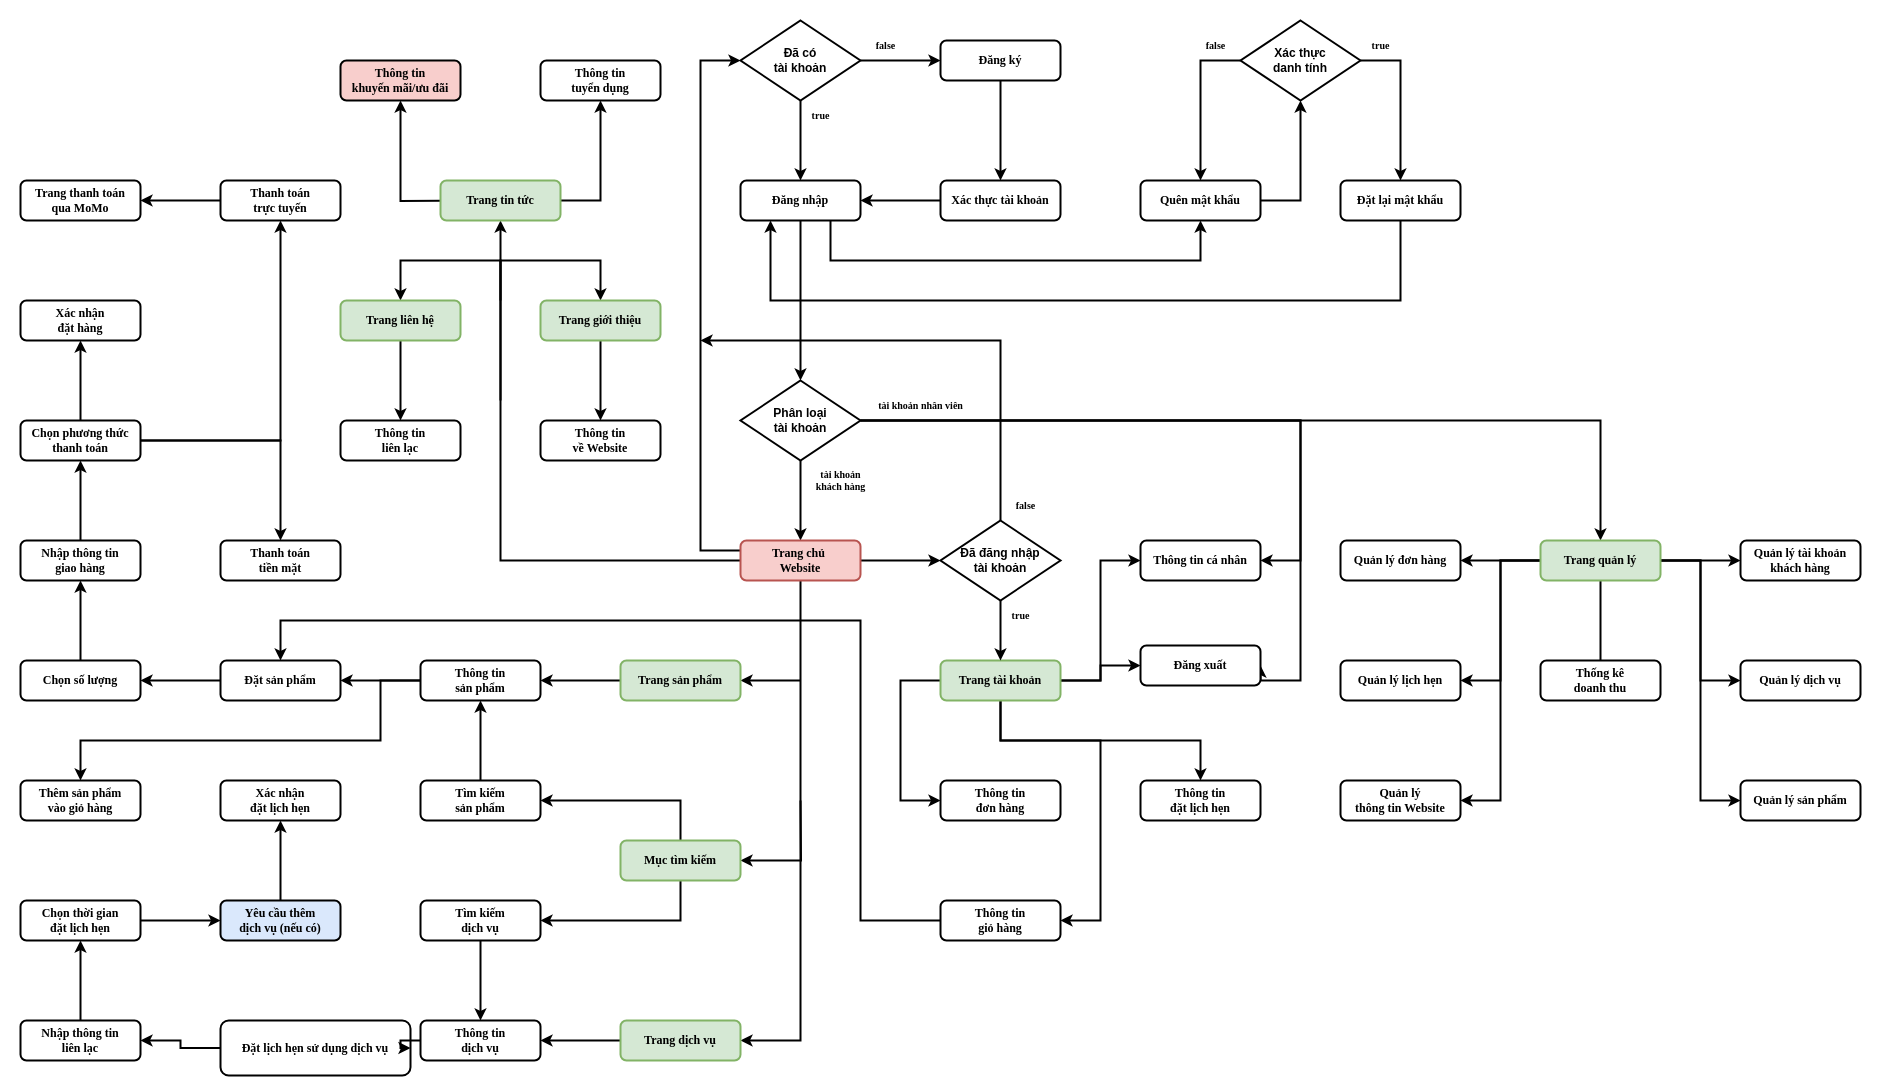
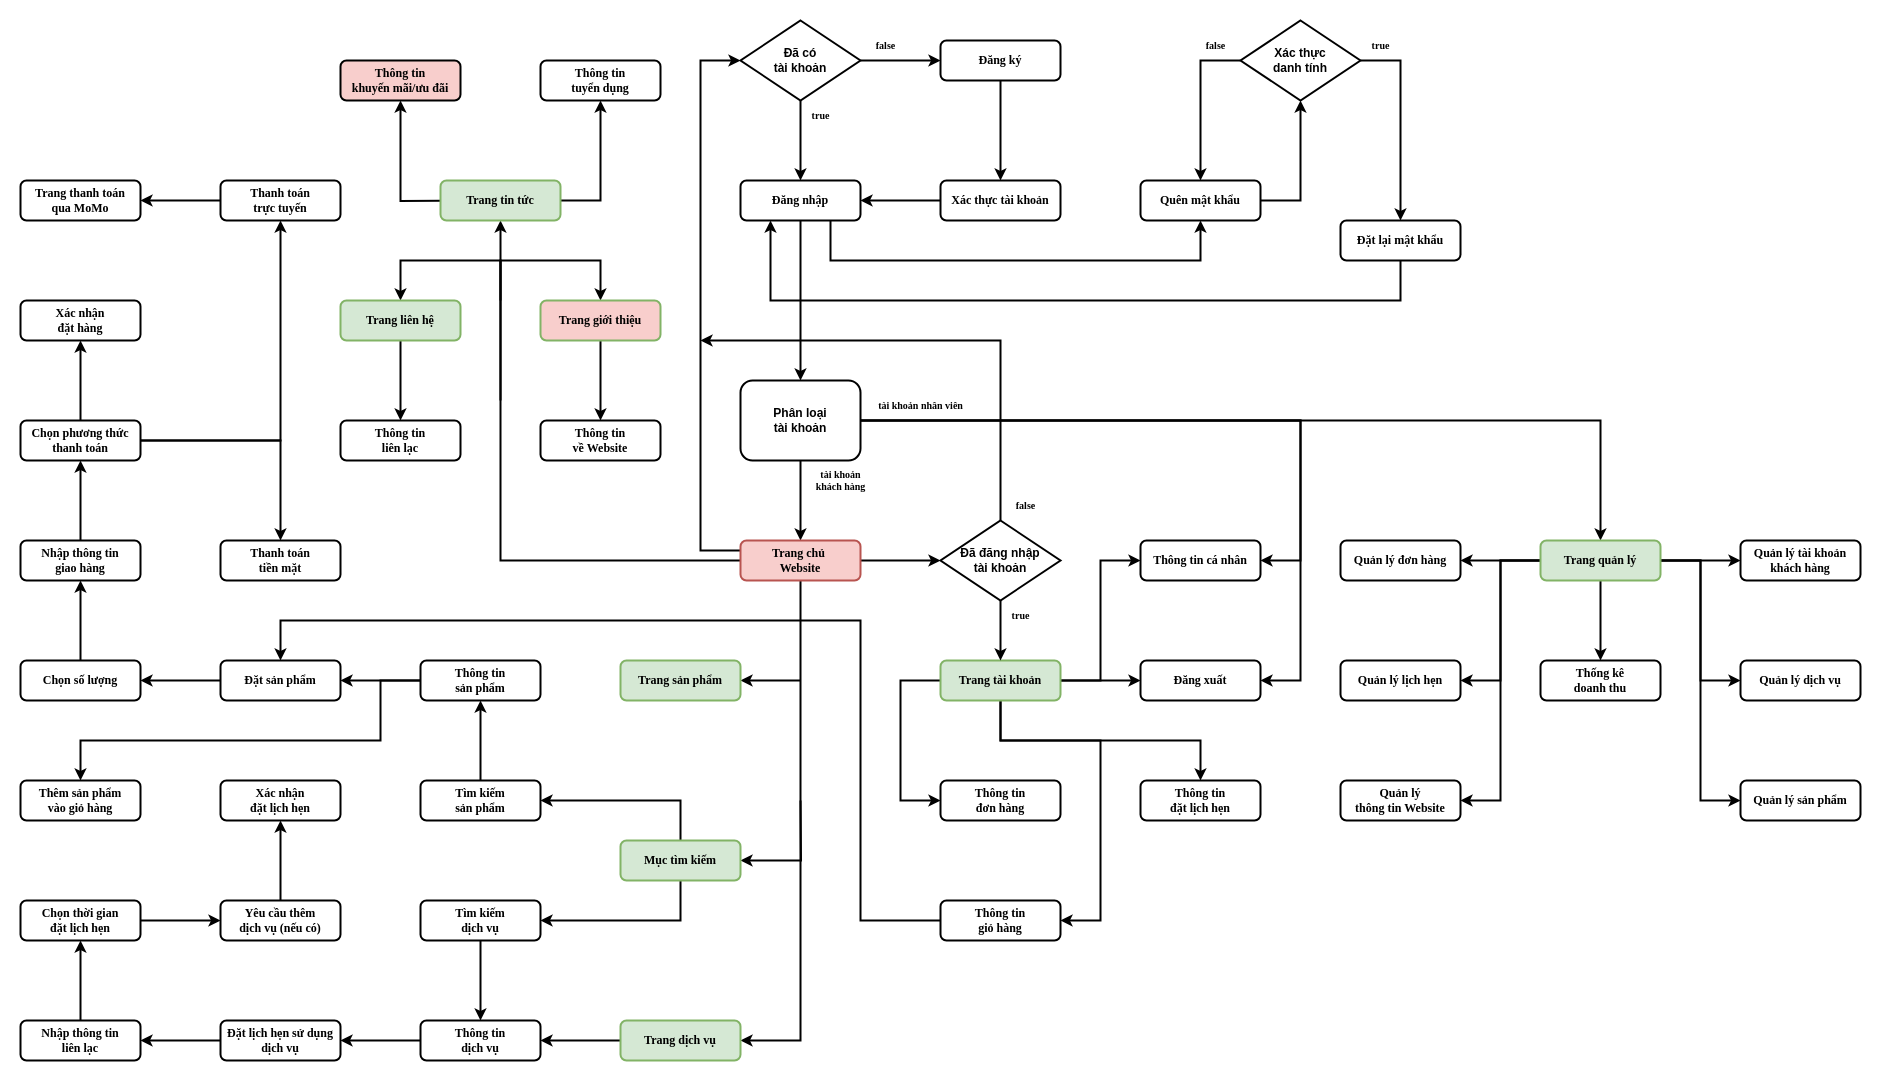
(1401, 201) -> (1401, 241)
(601, 321) -> (601, 321)
(801, 421) -> (801, 421)
(1601, 653) -> (1601, 650)
(1201, 666) -> (1201, 681)
(585, 681) -> none
(281, 921) -> (281, 921)
(316, 1048) -> (281, 1041)
